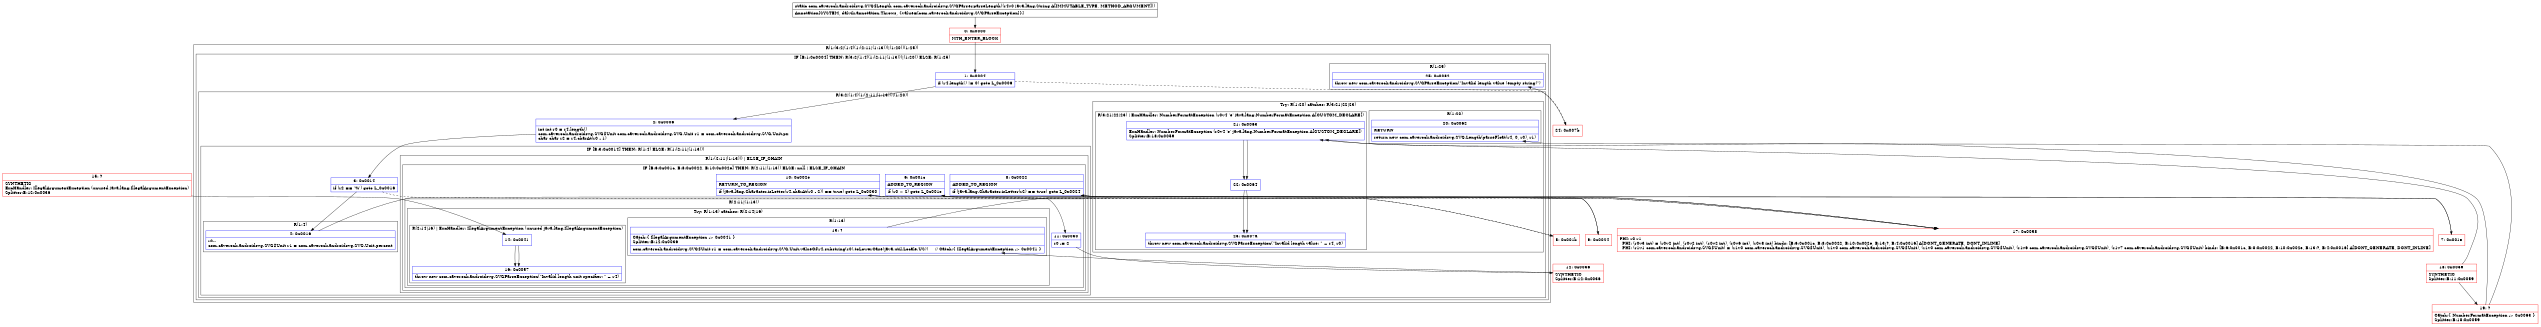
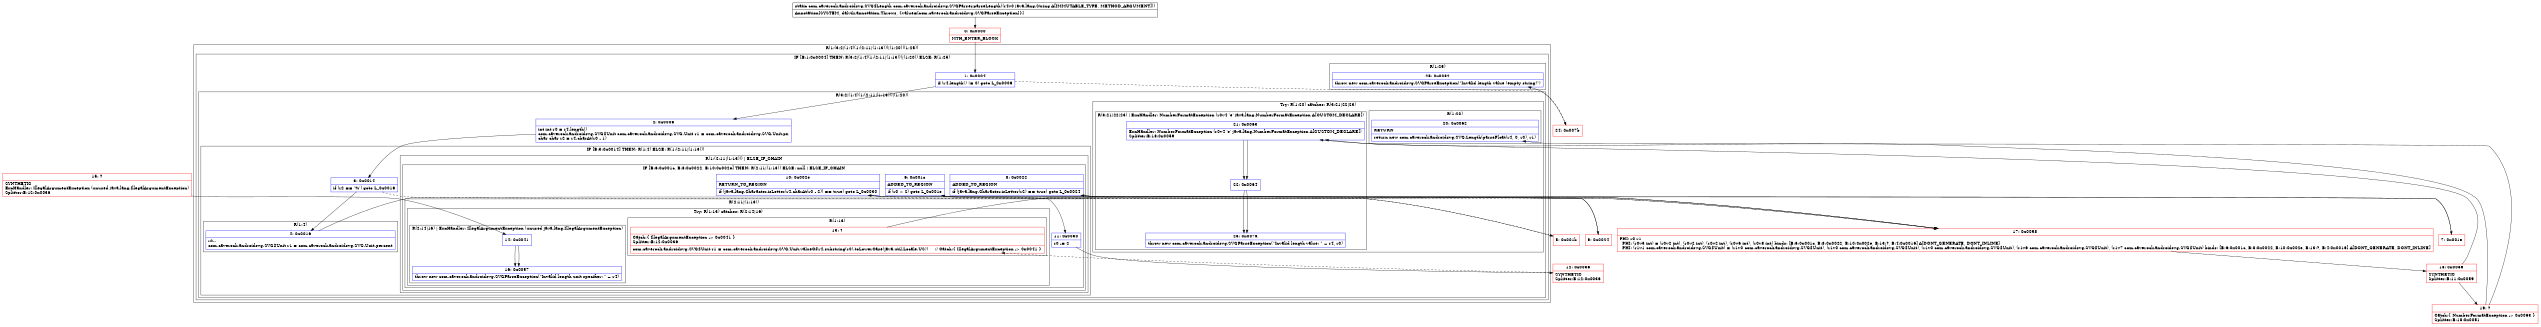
(837, 240) -> (837, 240)
none -> (2297, 261)
(1279, 265) -> (1279, 265)
(2457, 320) -> (2457, 320)
